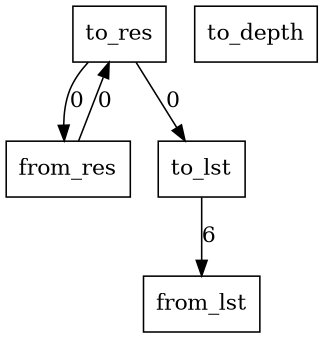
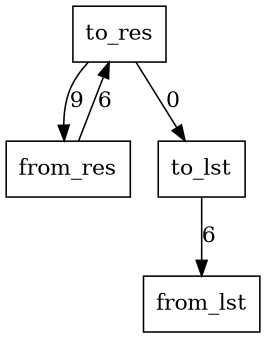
(256, 34) -> none
(78, 102) -> (78, 102)
(105, 102) -> (105, 102)
